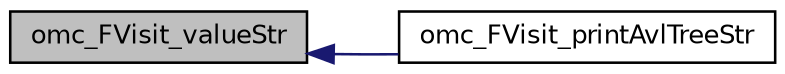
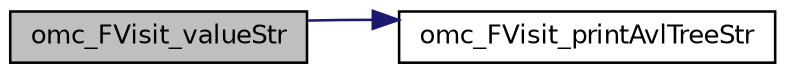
(366, 54) -> (340, 20)
